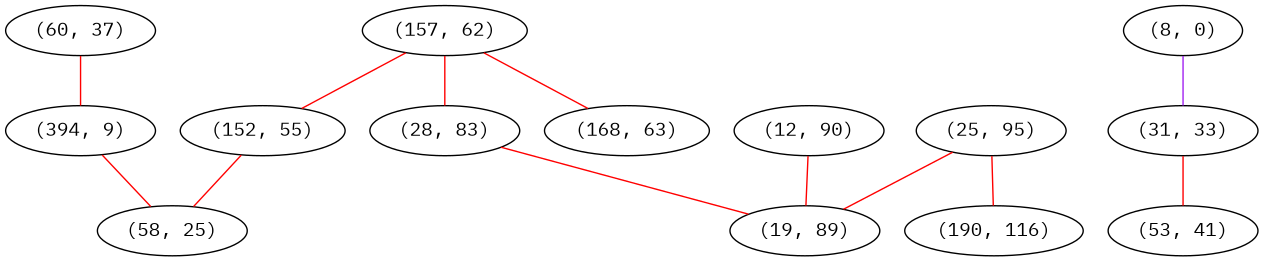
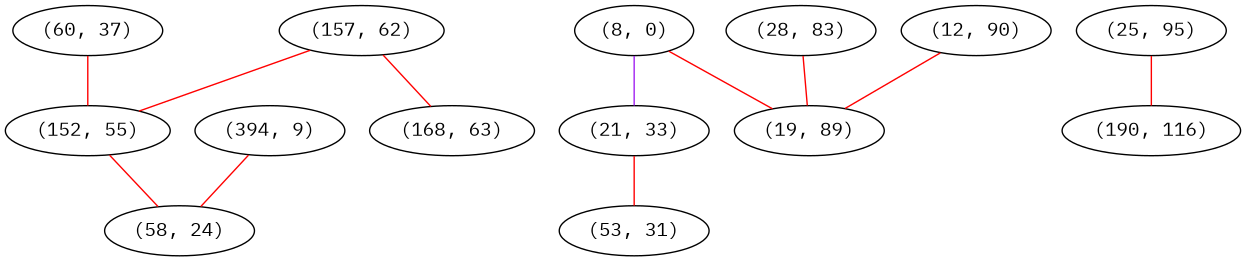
(81, 81) -> (88, 81)
(445, 81) -> none
(1183, 131) -> (634, 131)
(898, 181) -> (721, 80)
(172, 231) -> (180, 231)
(1183, 231) -> (634, 231)
